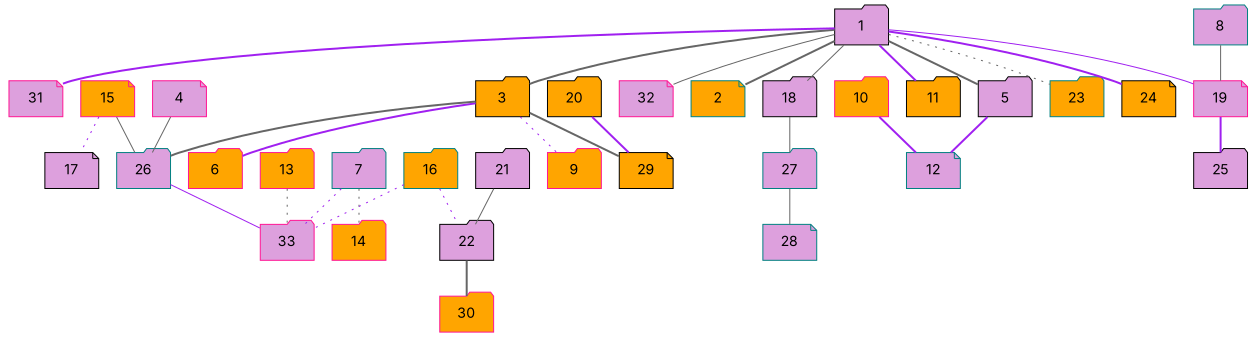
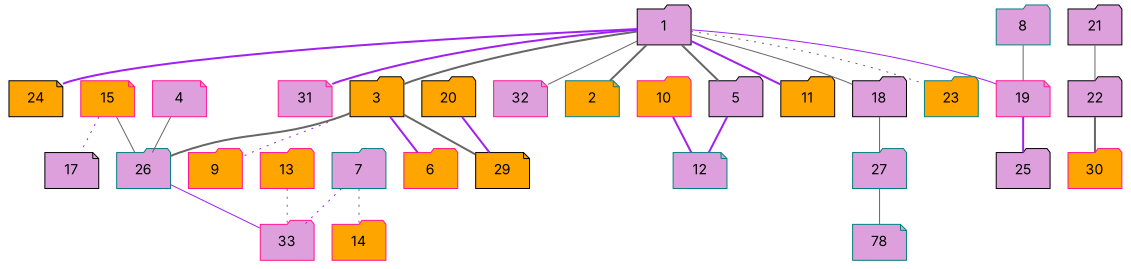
(431, 171) -> none
(790, 242) -> (880, 242)
